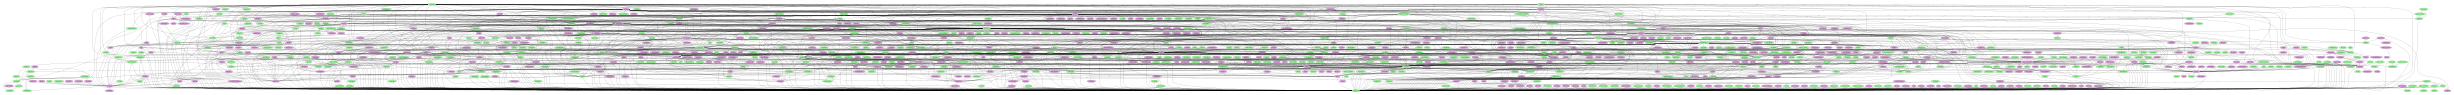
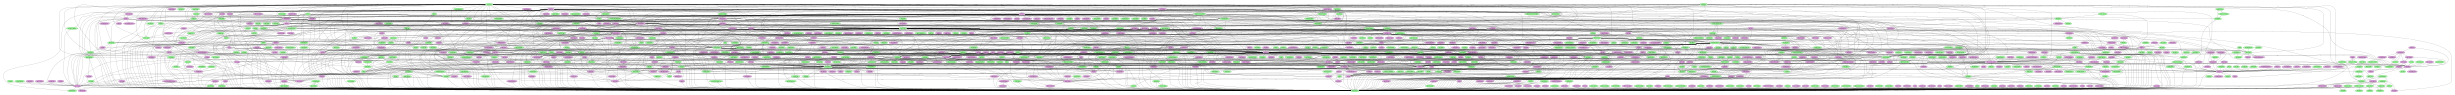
(1641, 28) -> none
(641, 48) -> (567, 48)
(1712, 48) -> (1726, 48)
(709, 62) -> none
none -> (1694, 67)
